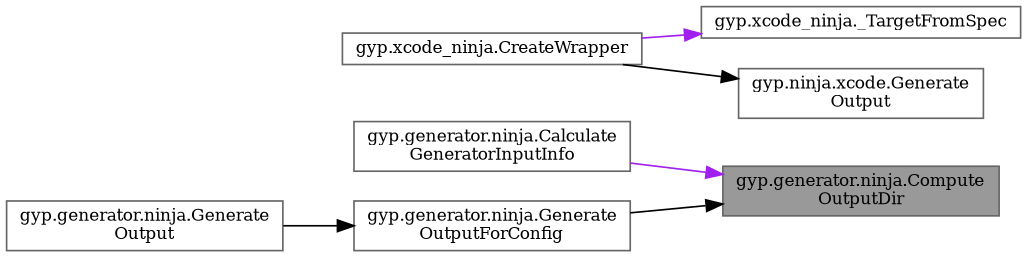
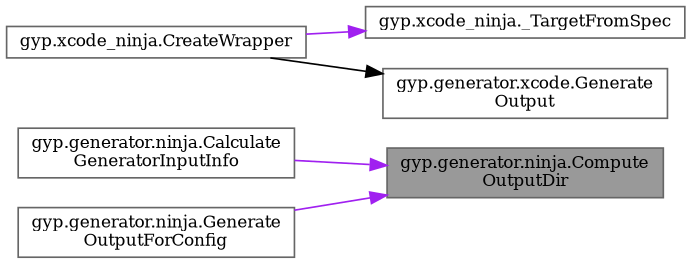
(861, 93) -> (525, 93)
(668, 209) -> (332, 204)
(145, 226) -> none
